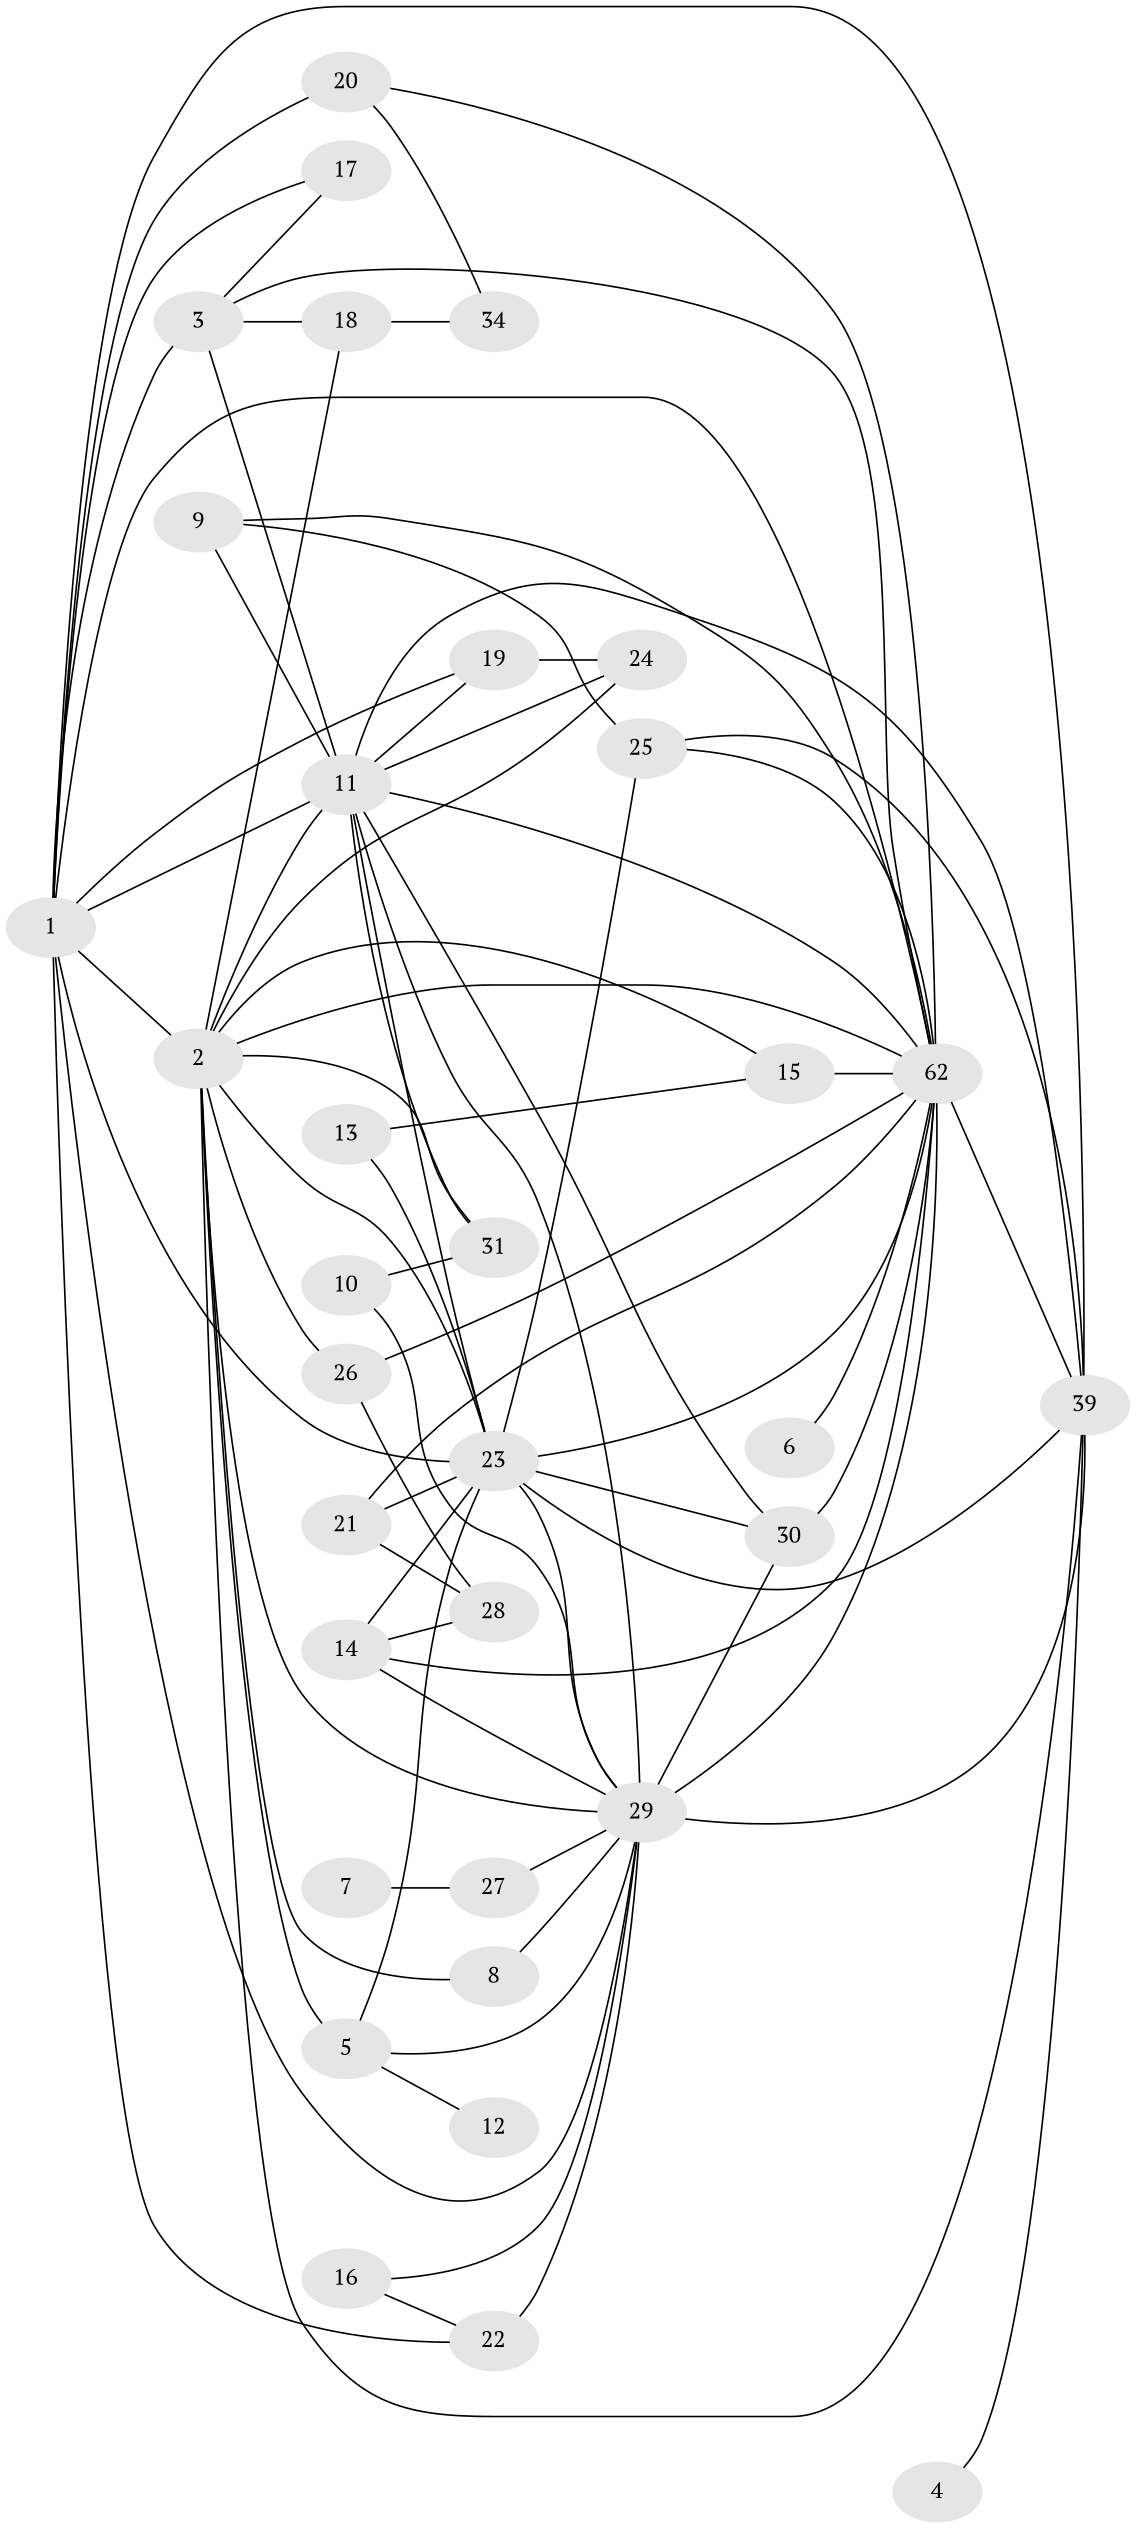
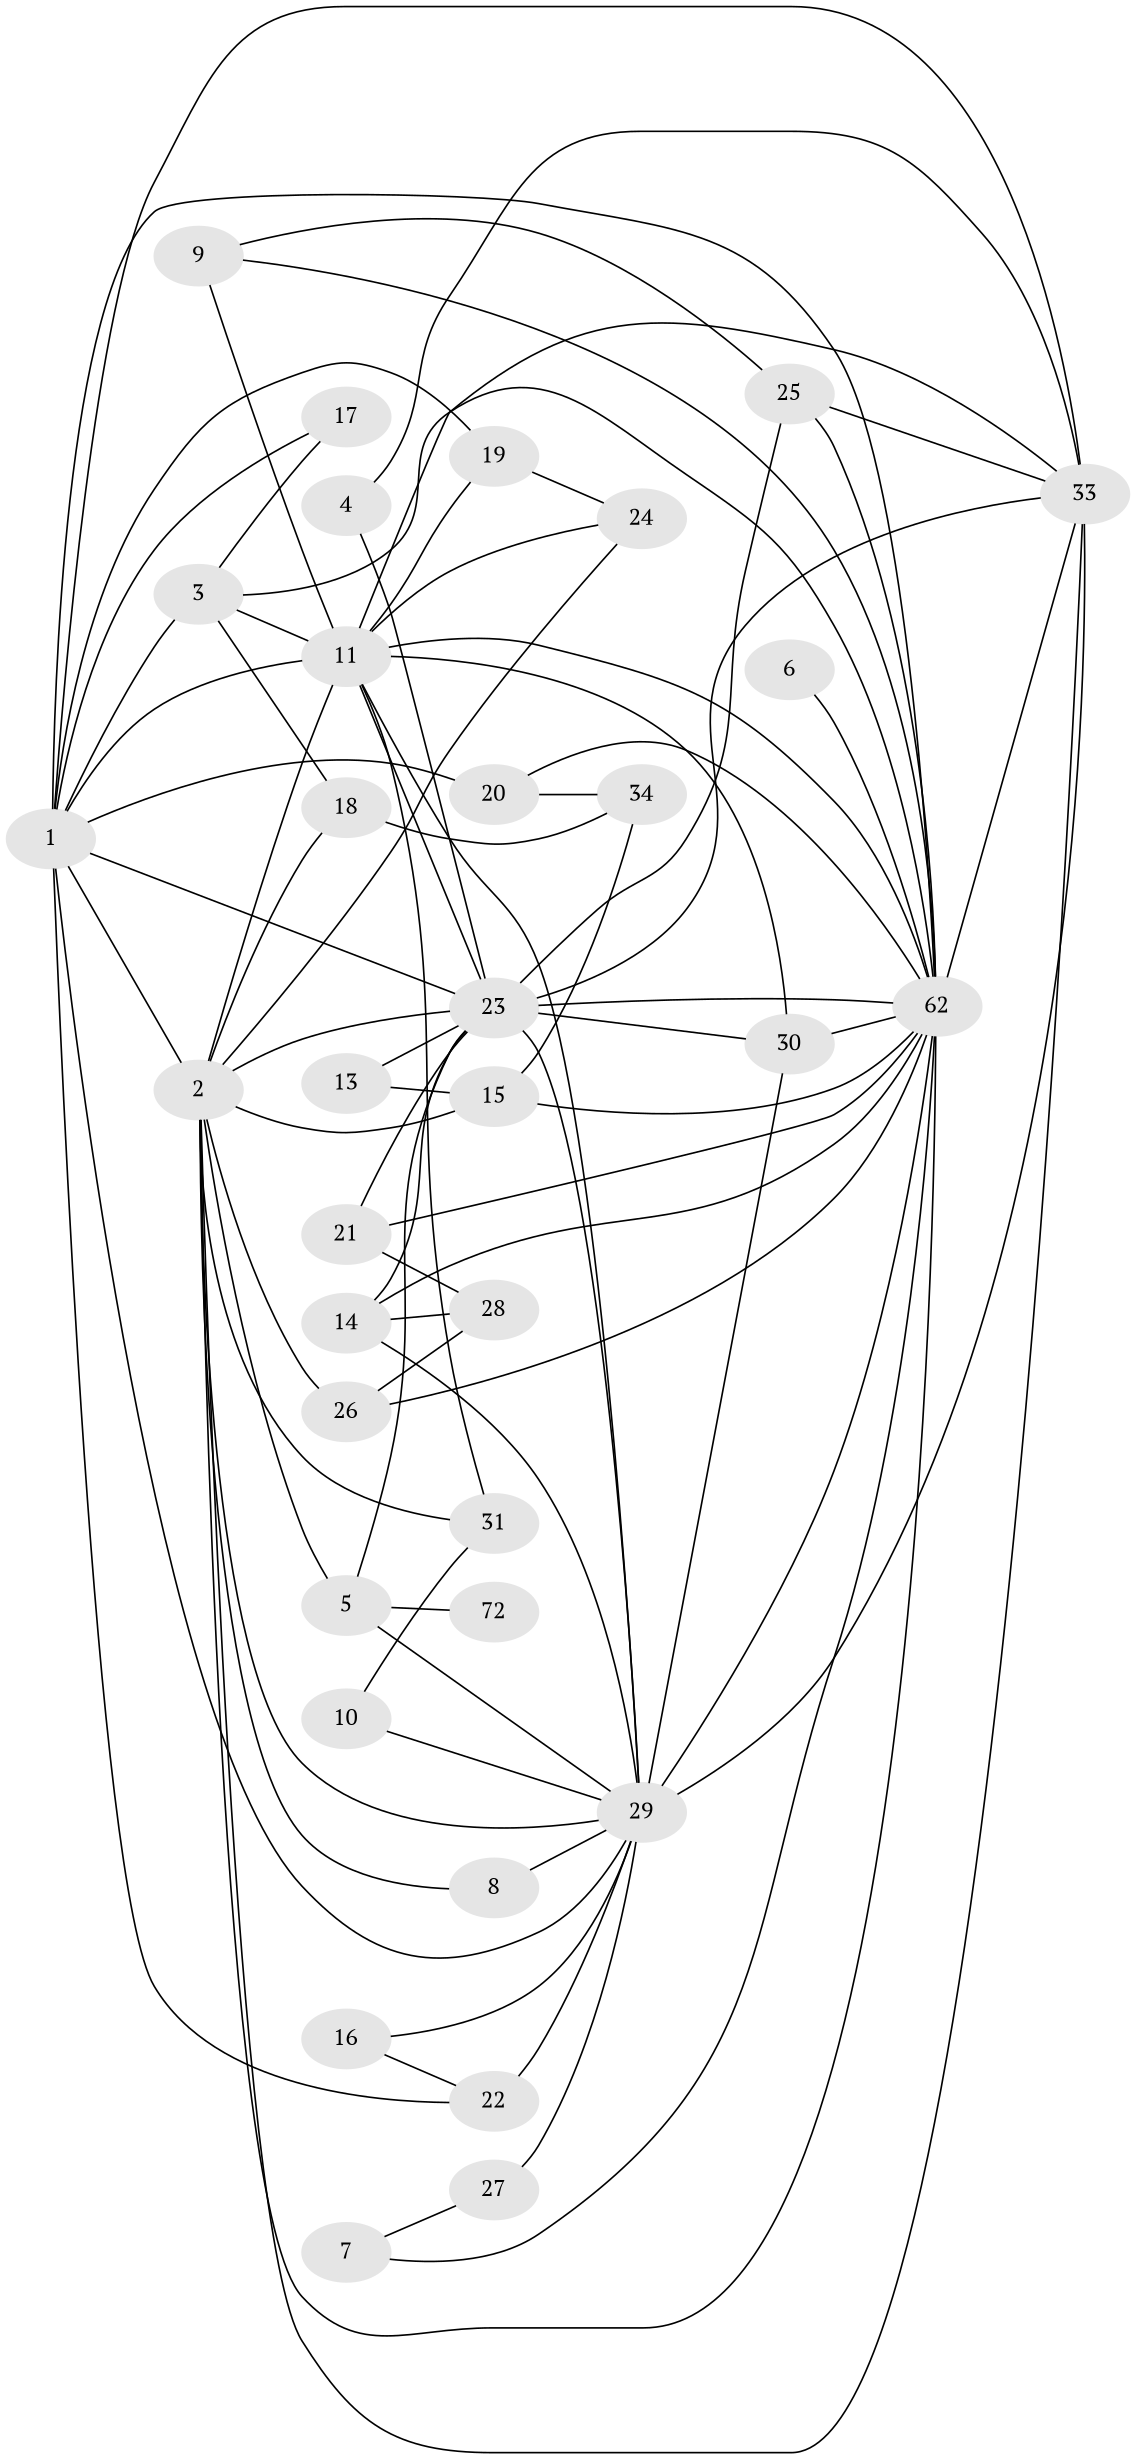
none -> (428, 755)
none -> (588, 954)
(1085, 1405) -> (1085, 494)
none -> (807, 1749)
(494, 2128) -> (494, 1612)
